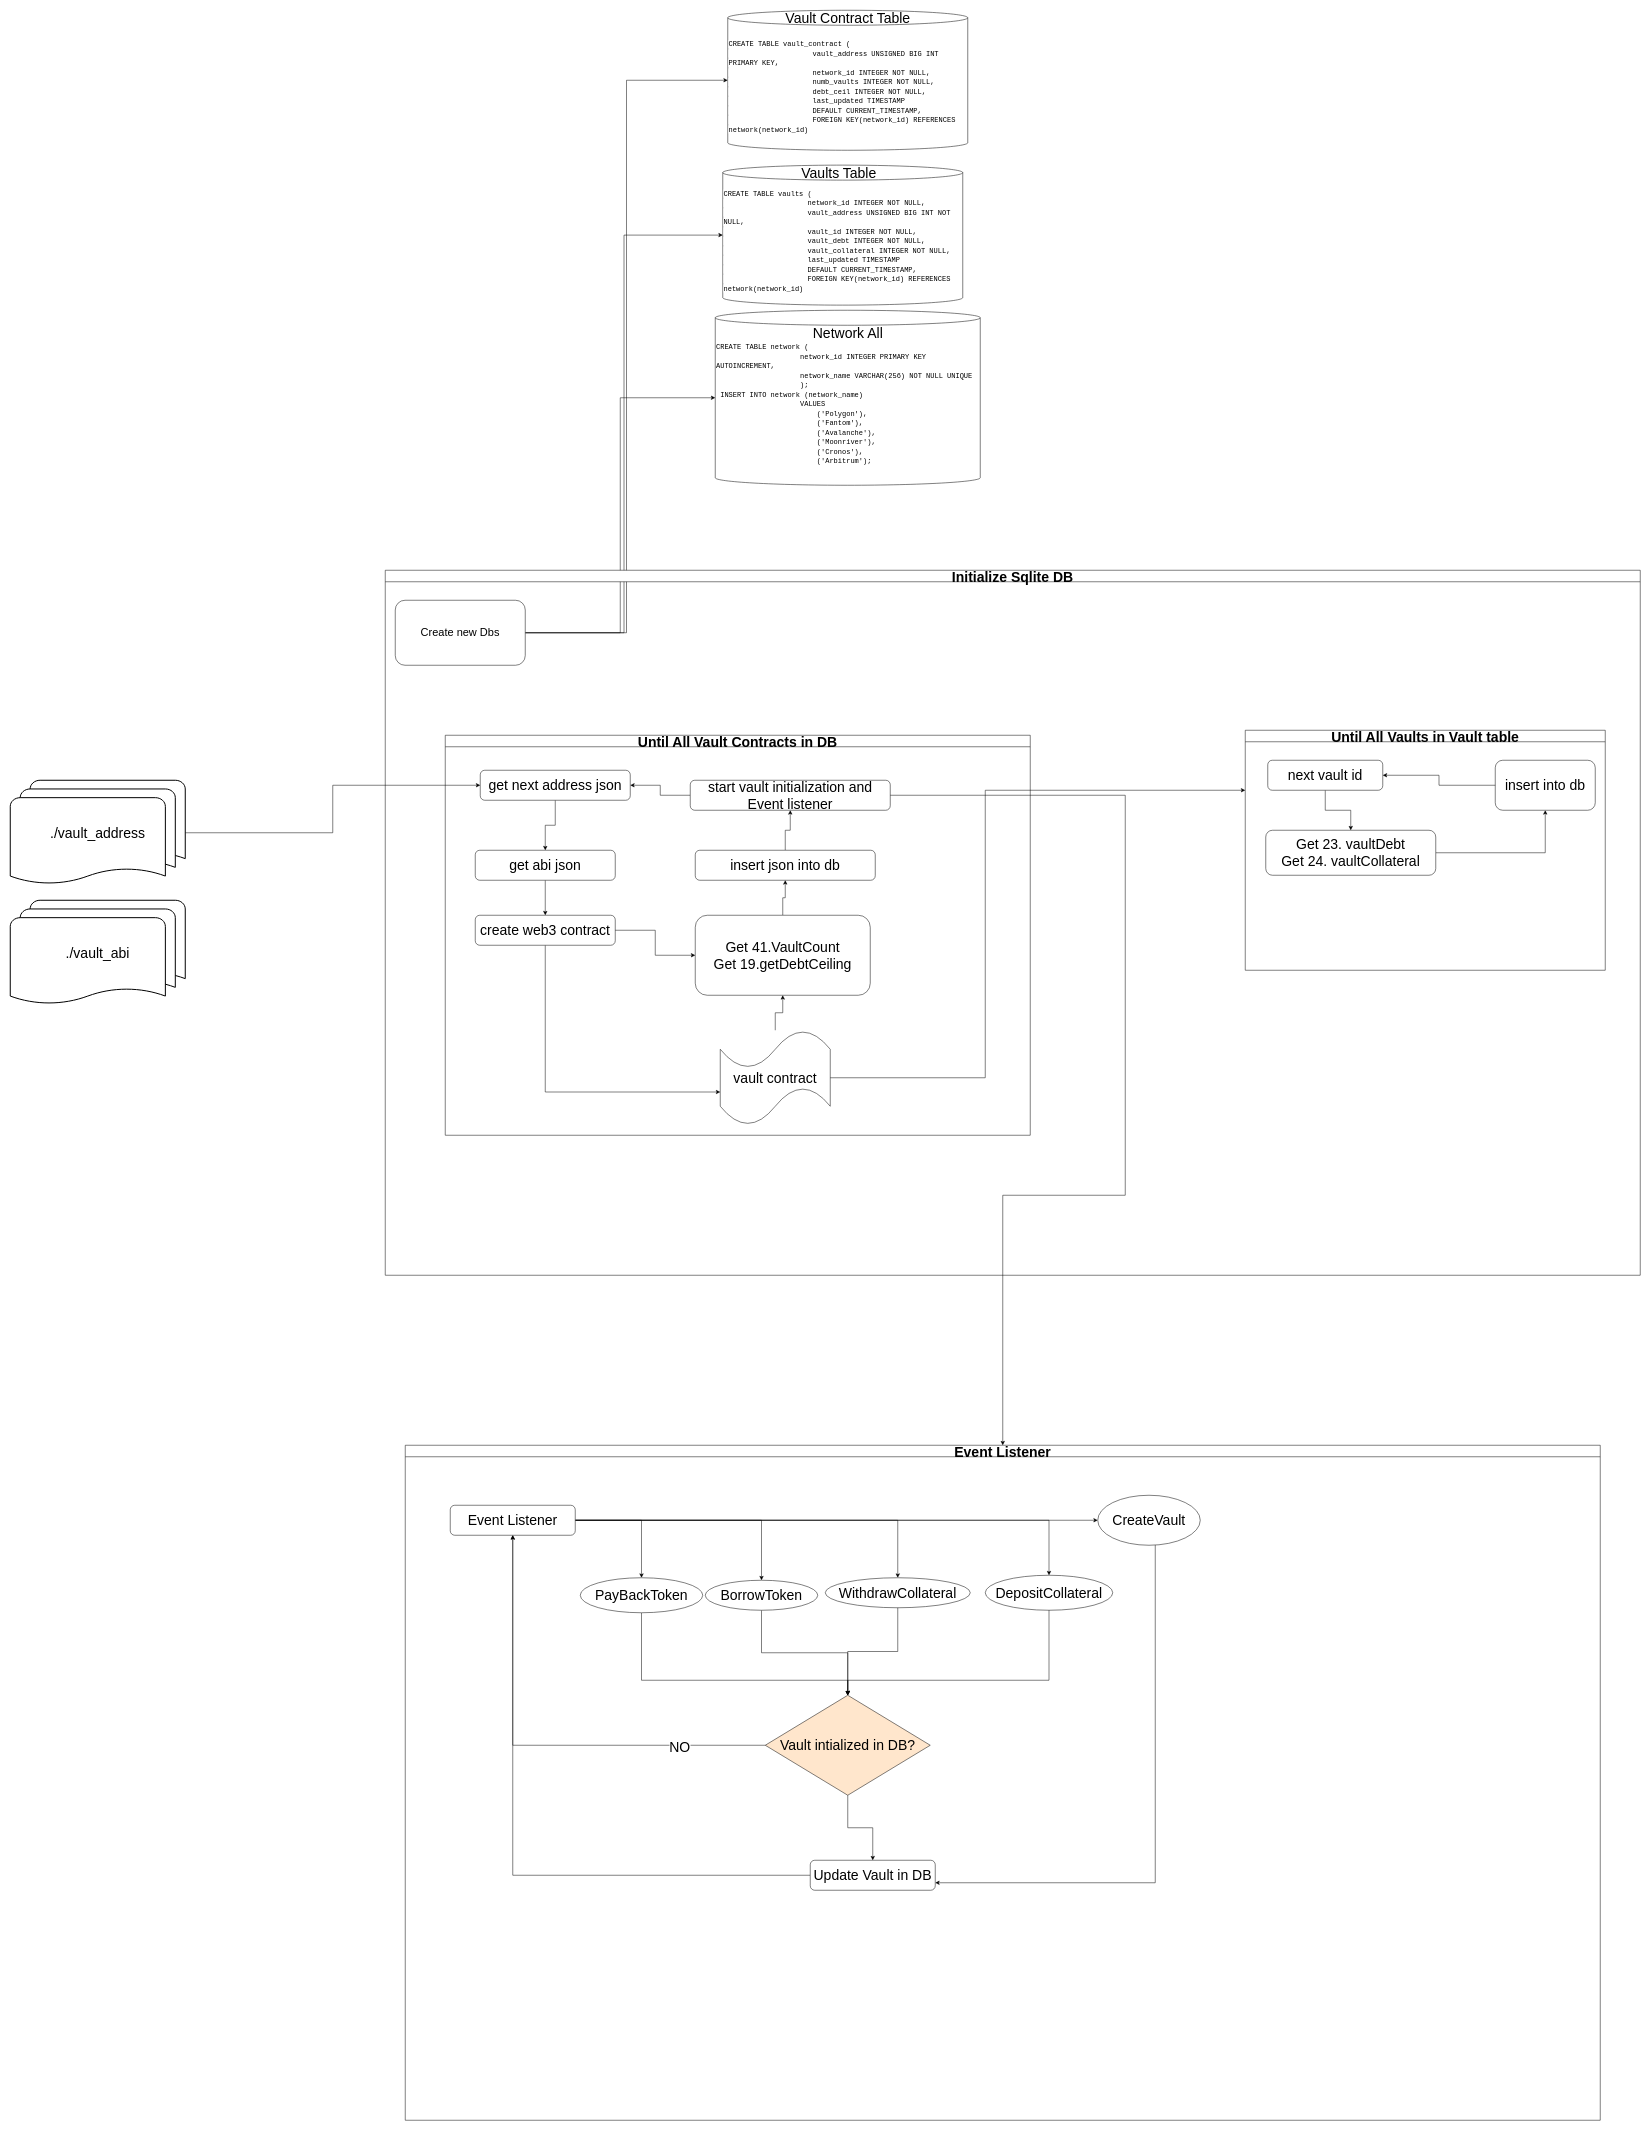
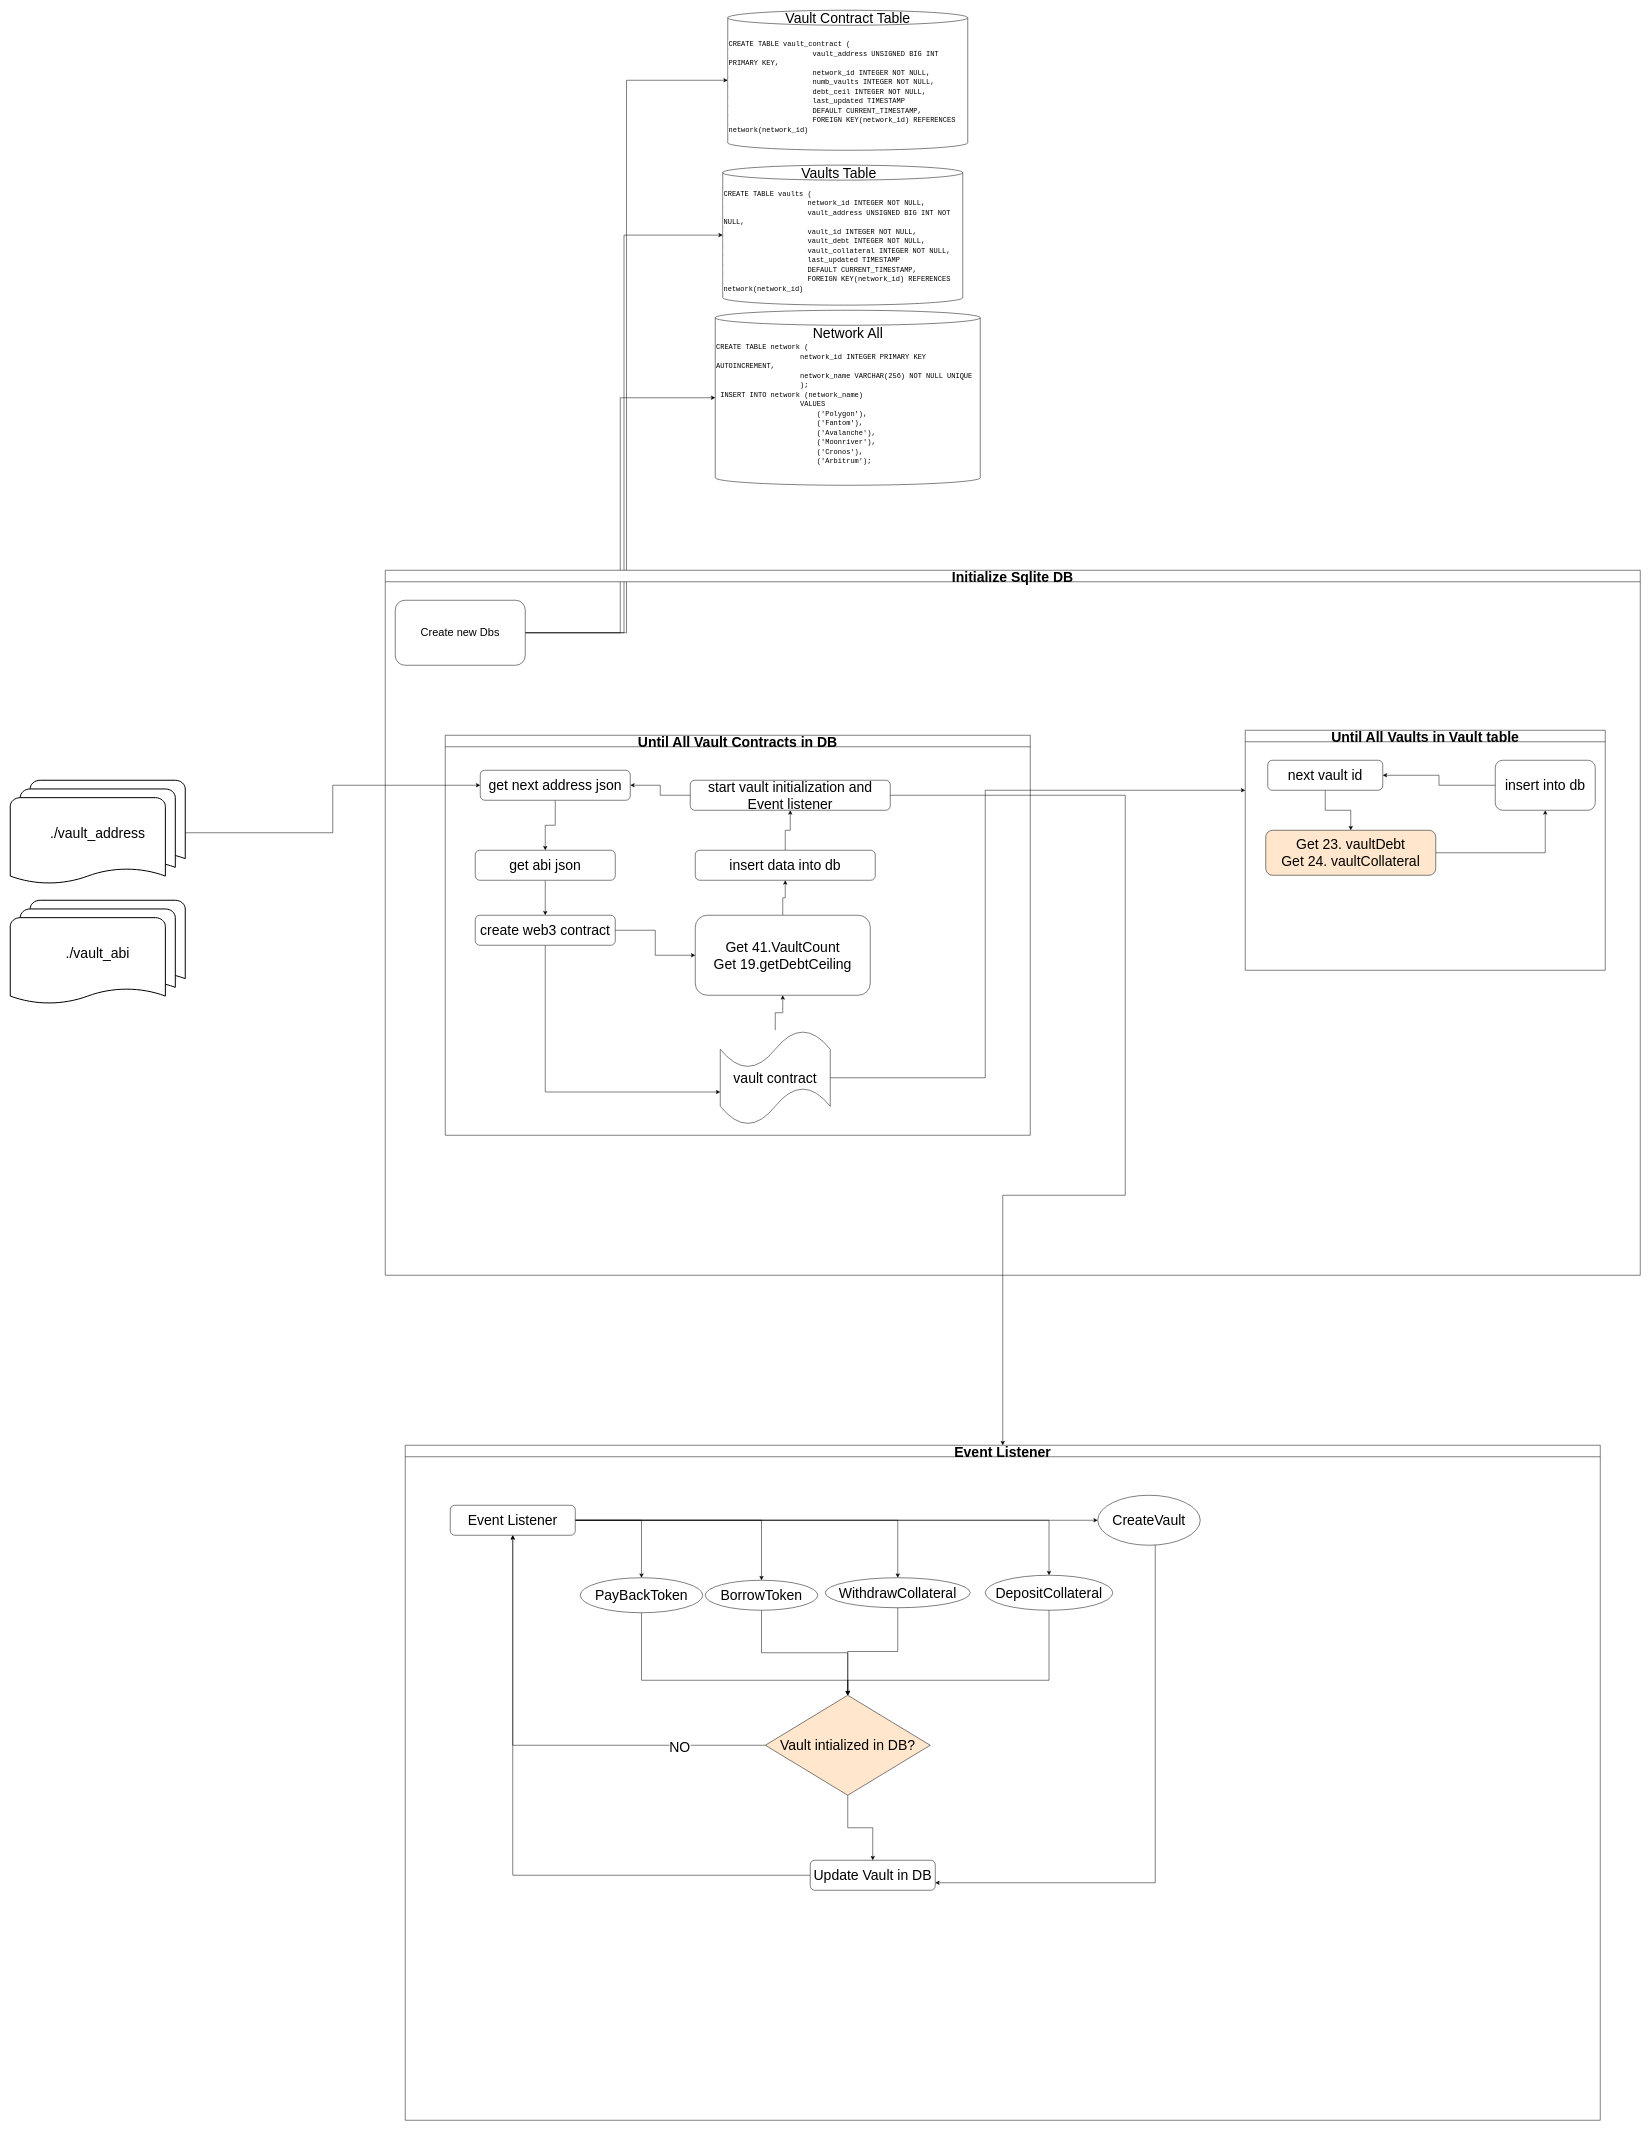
(1351, 853) -> (1351, 853)
(785, 865) -> (785, 865)
